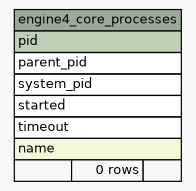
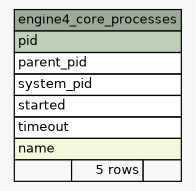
(118, 170) -> (118, 170)
